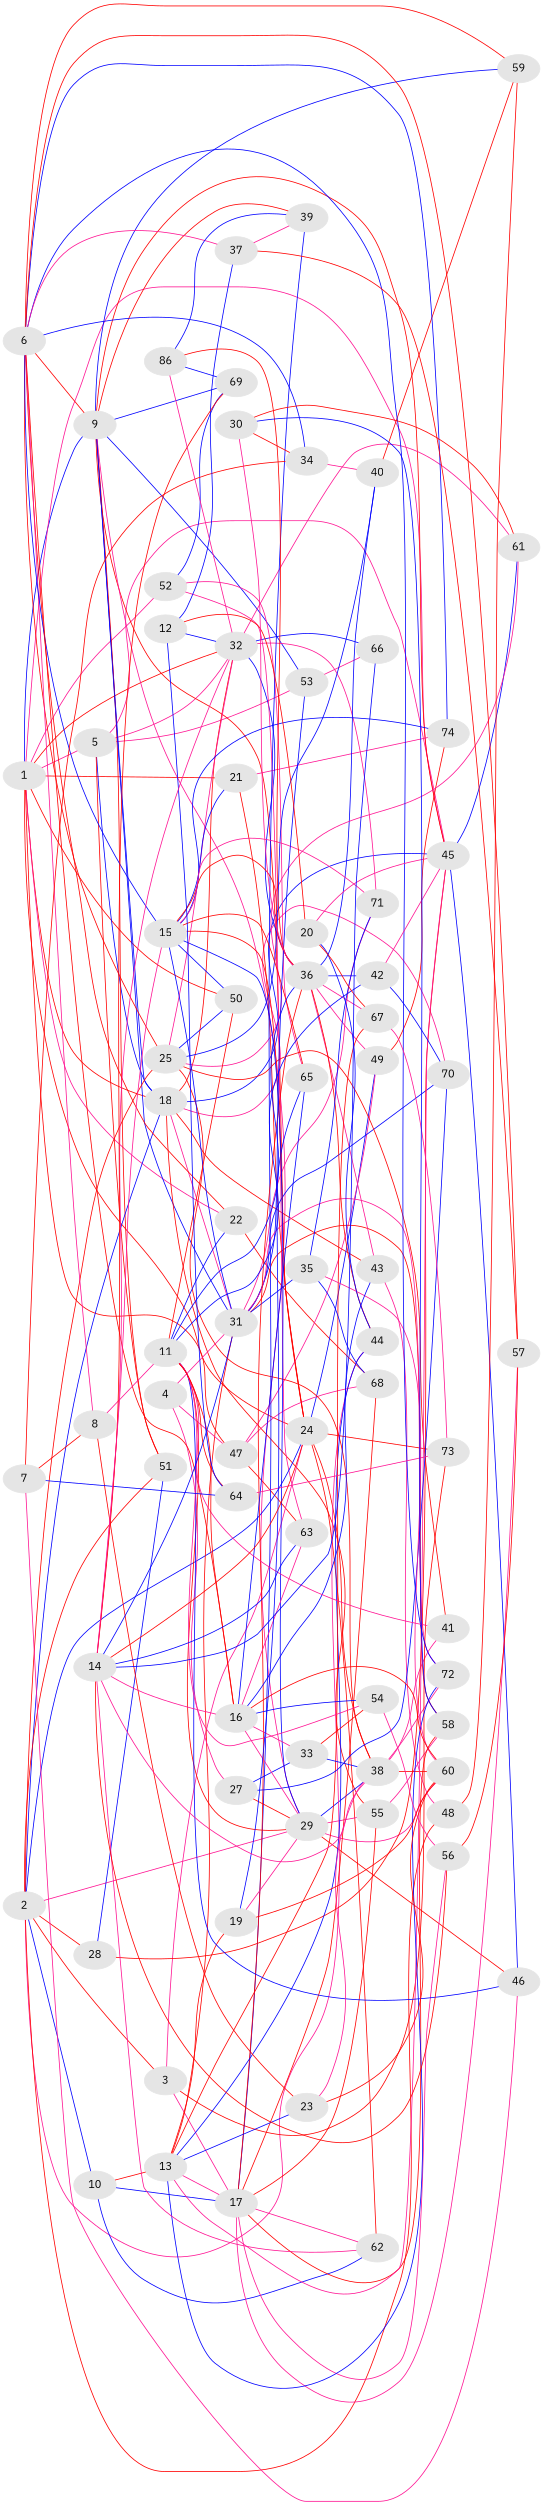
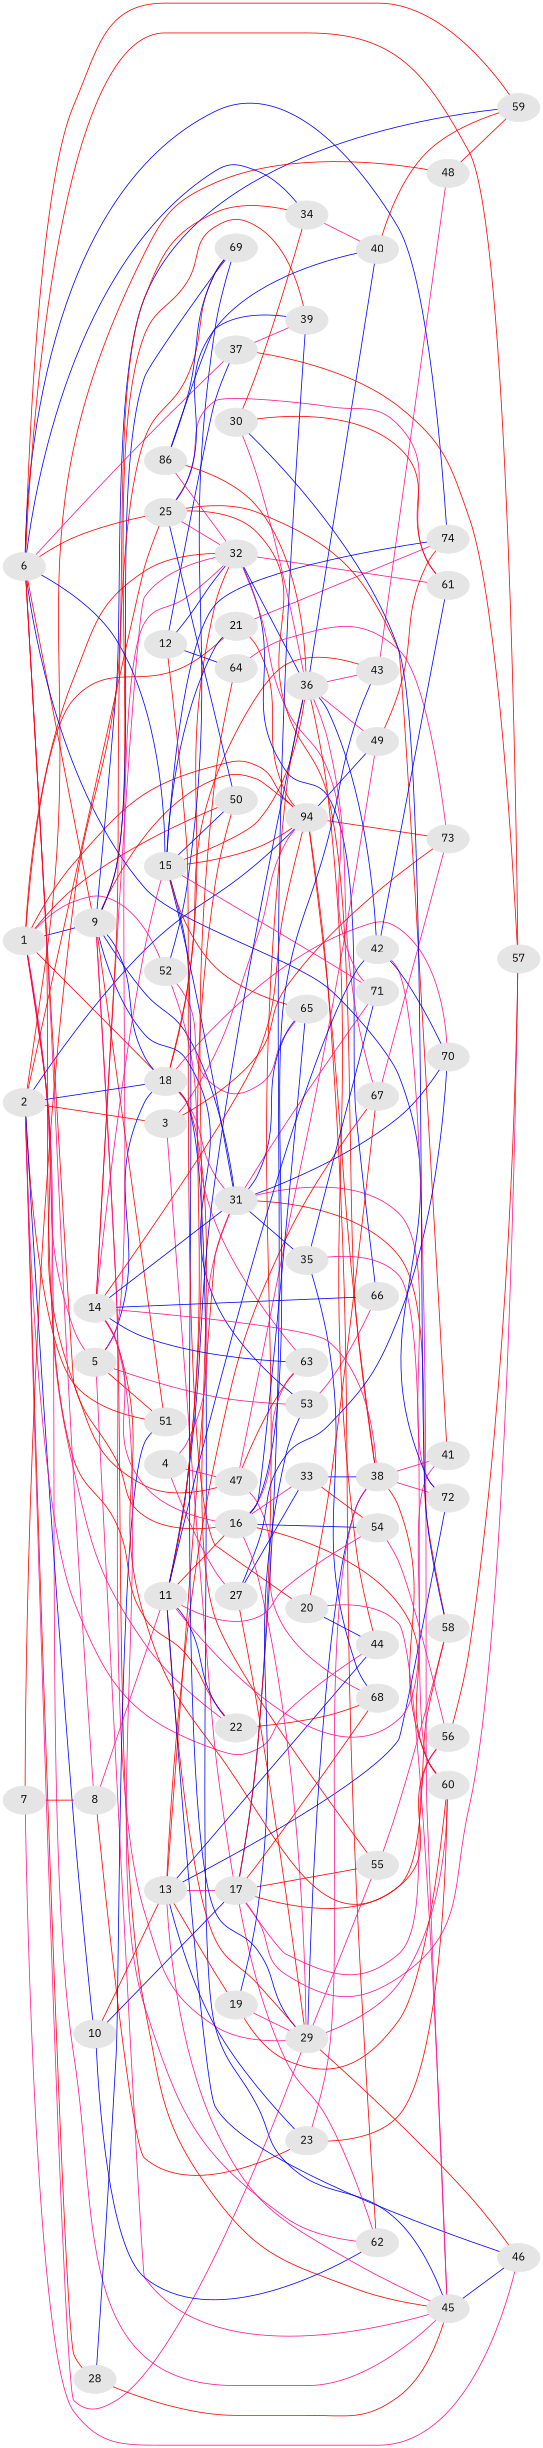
(484, 768) -> (416, 751)
(307, 1431) -> (307, 818)
(130, 1488) -> none
